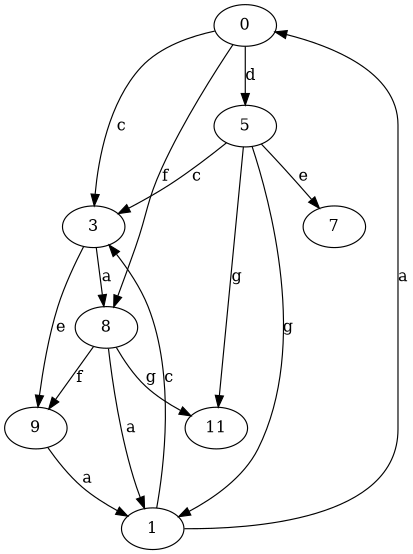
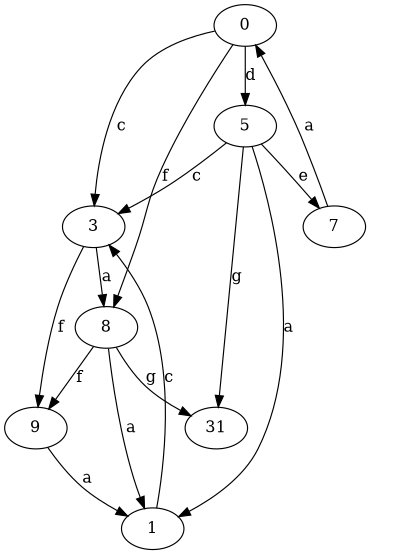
(61, 327) -> (61, 327)
(289, 327) -> (289, 327)
(398, 330) -> (298, 129)
(216, 428) -> (216, 428)
